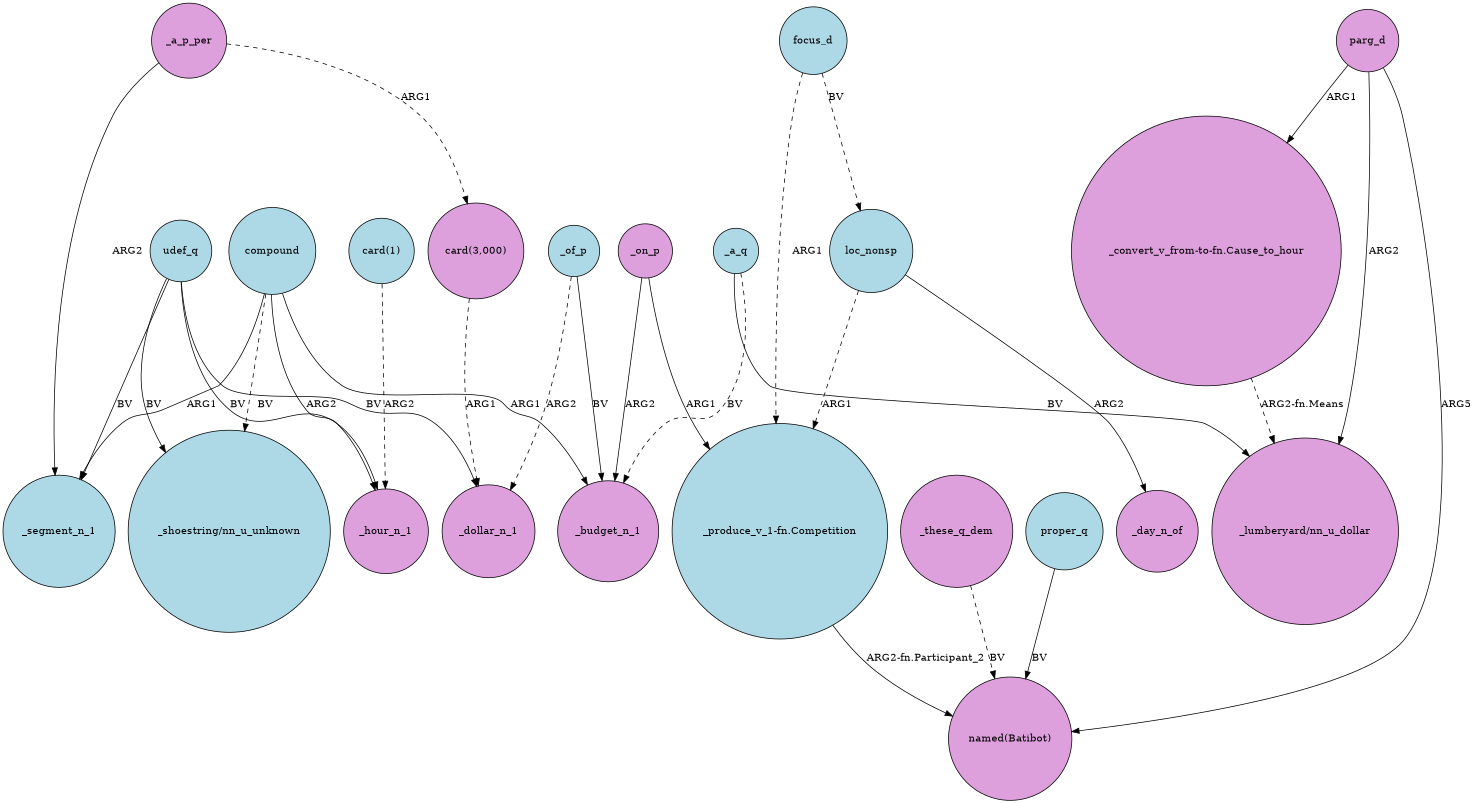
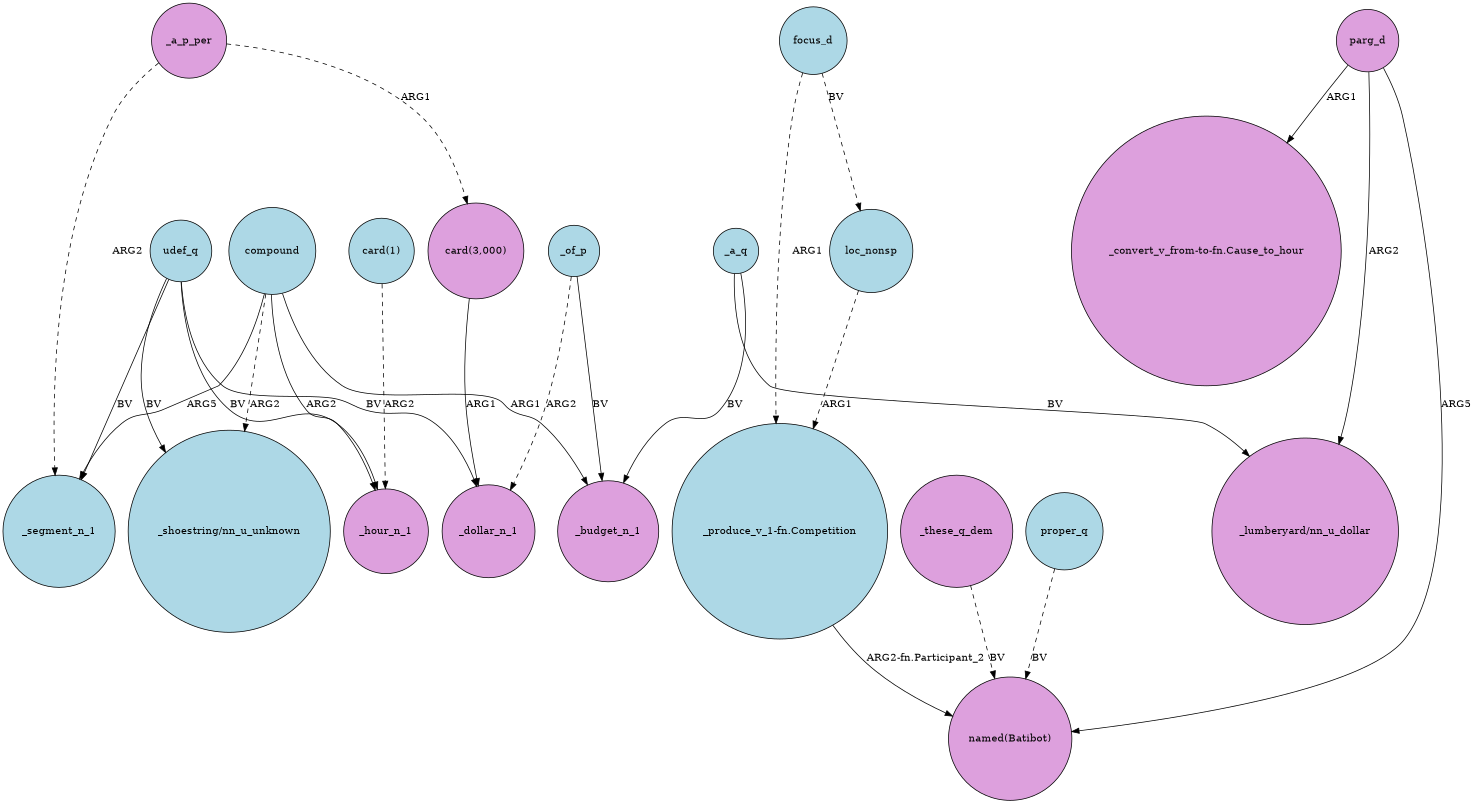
(645, 251) -> none
(69, 253) -> (69, 253)
(465, 389) -> (465, 389)
(725, 402) -> (725, 402)
(202, 405) -> (202, 405)
(265, 405) -> (265, 405)
(1261, 407) -> none
(1157, 531) -> none
(1041, 620) -> (1041, 620)
